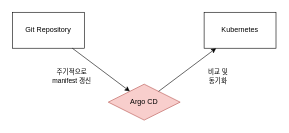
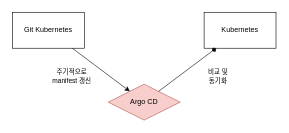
(48, 30) -> (48, 30)
(212, 52) -> (212, 52)
